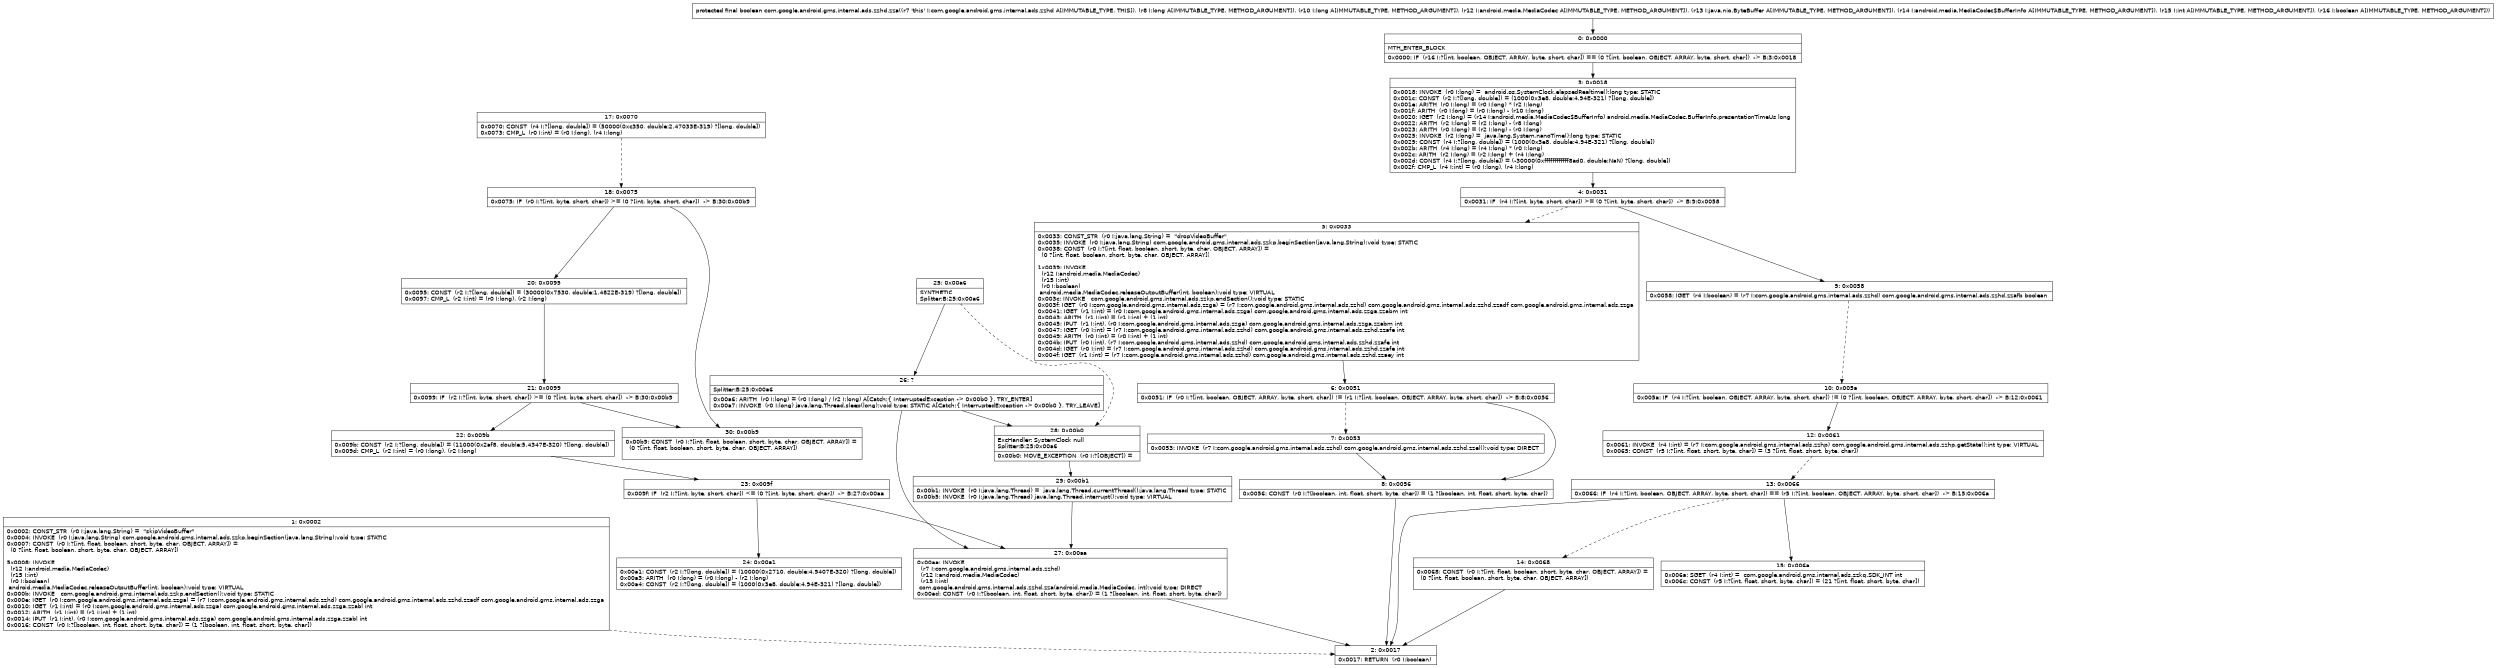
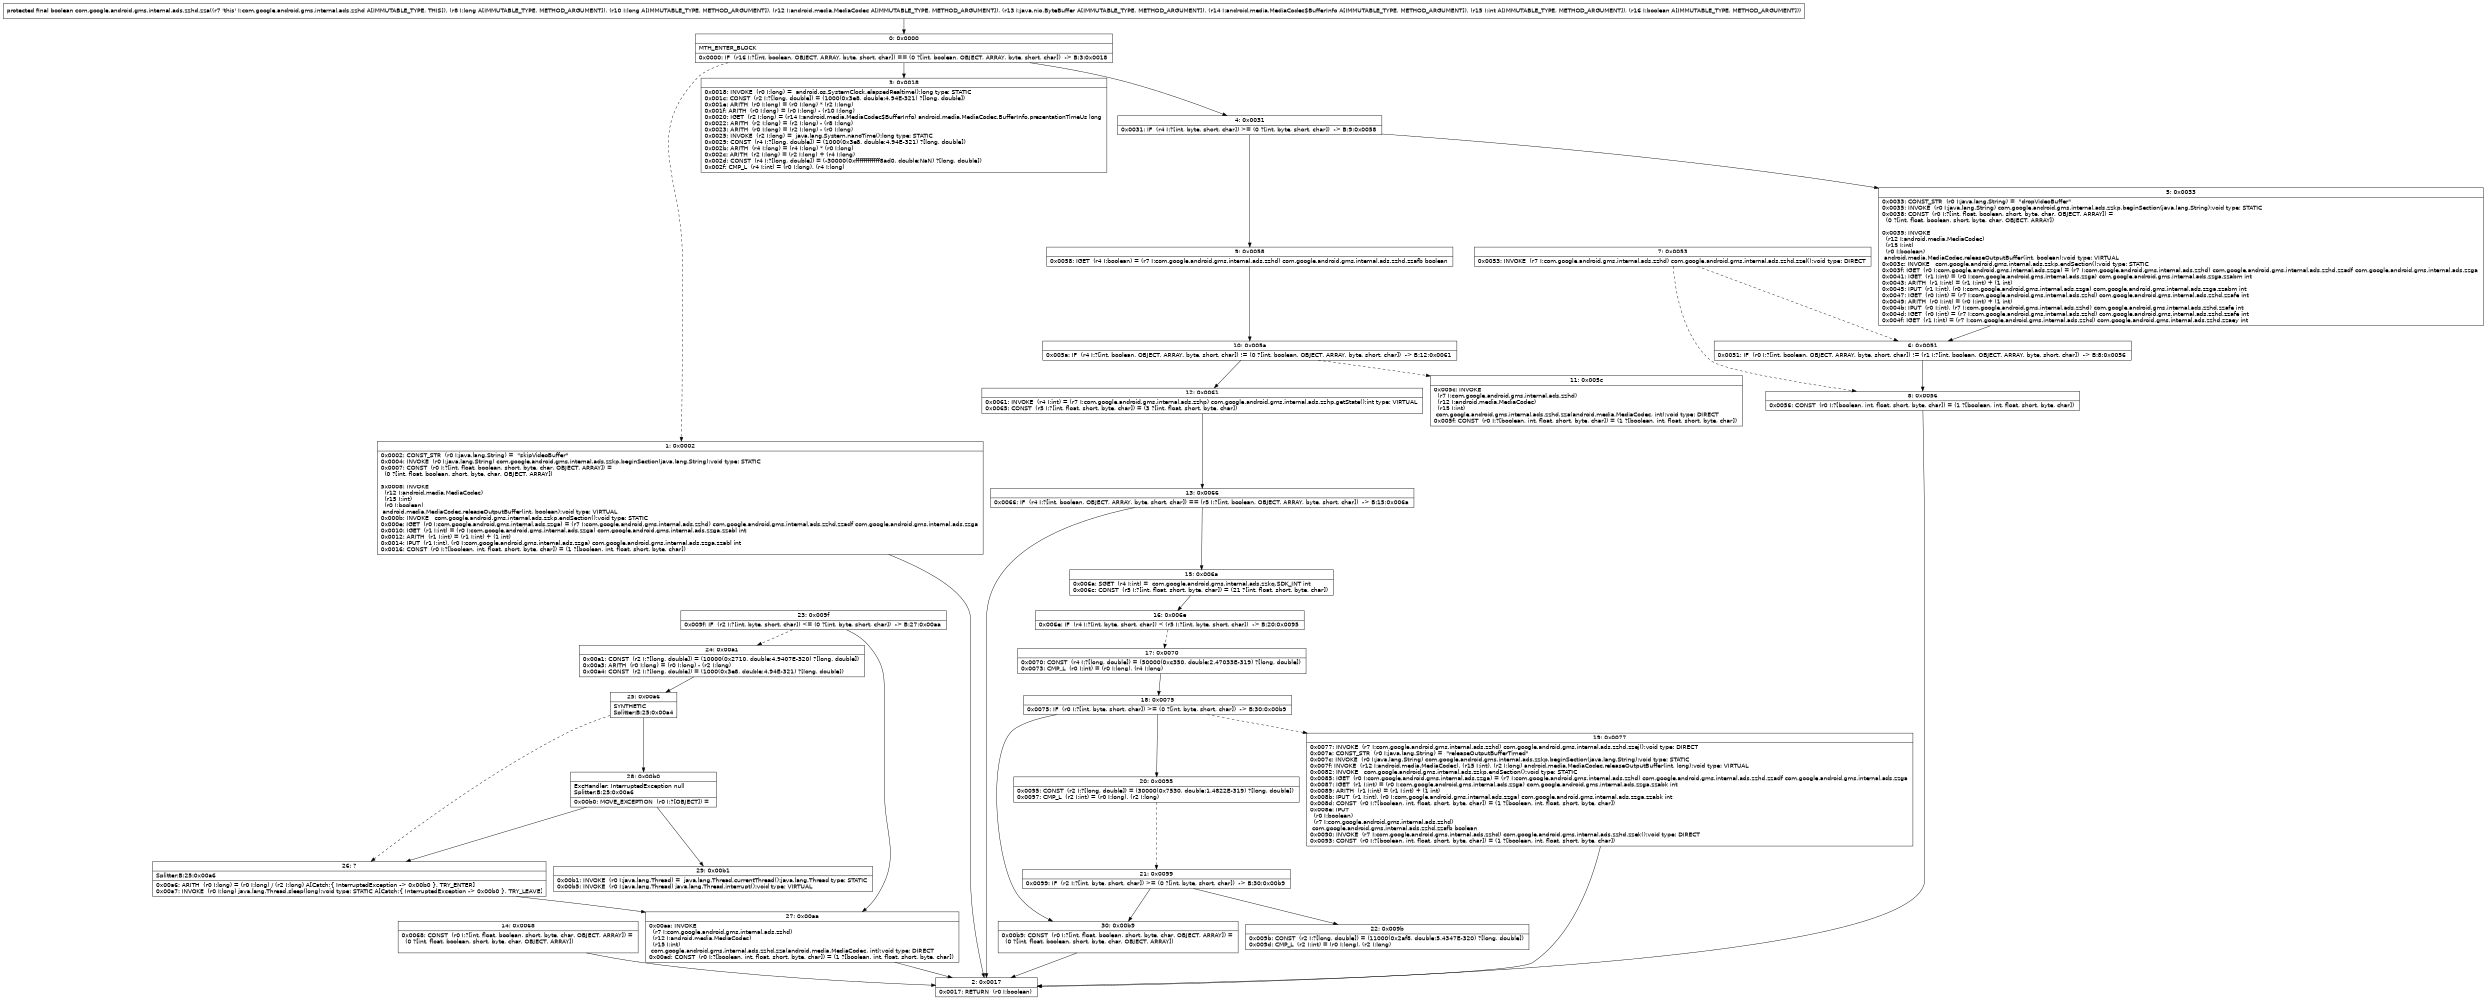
(621, 161) -> (1160, 682)
(1593, 178) -> (1128, 82)
(1548, 214) -> (1629, 156)
none -> (681, 236)
(1064, 268) -> (1908, 233)
(950, 299) -> (644, 713)
(930, 338) -> (487, 779)
(1845, 340) -> (1250, 302)
(544, 342) -> (1156, 834)
(1052, 365) -> (644, 743)
none -> (1586, 401)
(1346, 416) -> (1796, 303)
(985, 418) -> (498, 834)
(1041, 440) -> (629, 786)
(1369, 465) -> (1730, 368)
(1803, 466) -> (1202, 449)
(623, 468) -> none
(1646, 521) -> none
(1072, 523) -> none
(758, 526) -> (777, 637)
none -> (1170, 620)
(970, 647) -> (971, 742)
none -> (682, 684)
none -> (1610, 790)
none -> (1046, 965)
